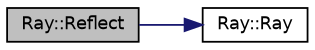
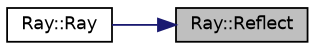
(162, 25) -> (135, 25)
